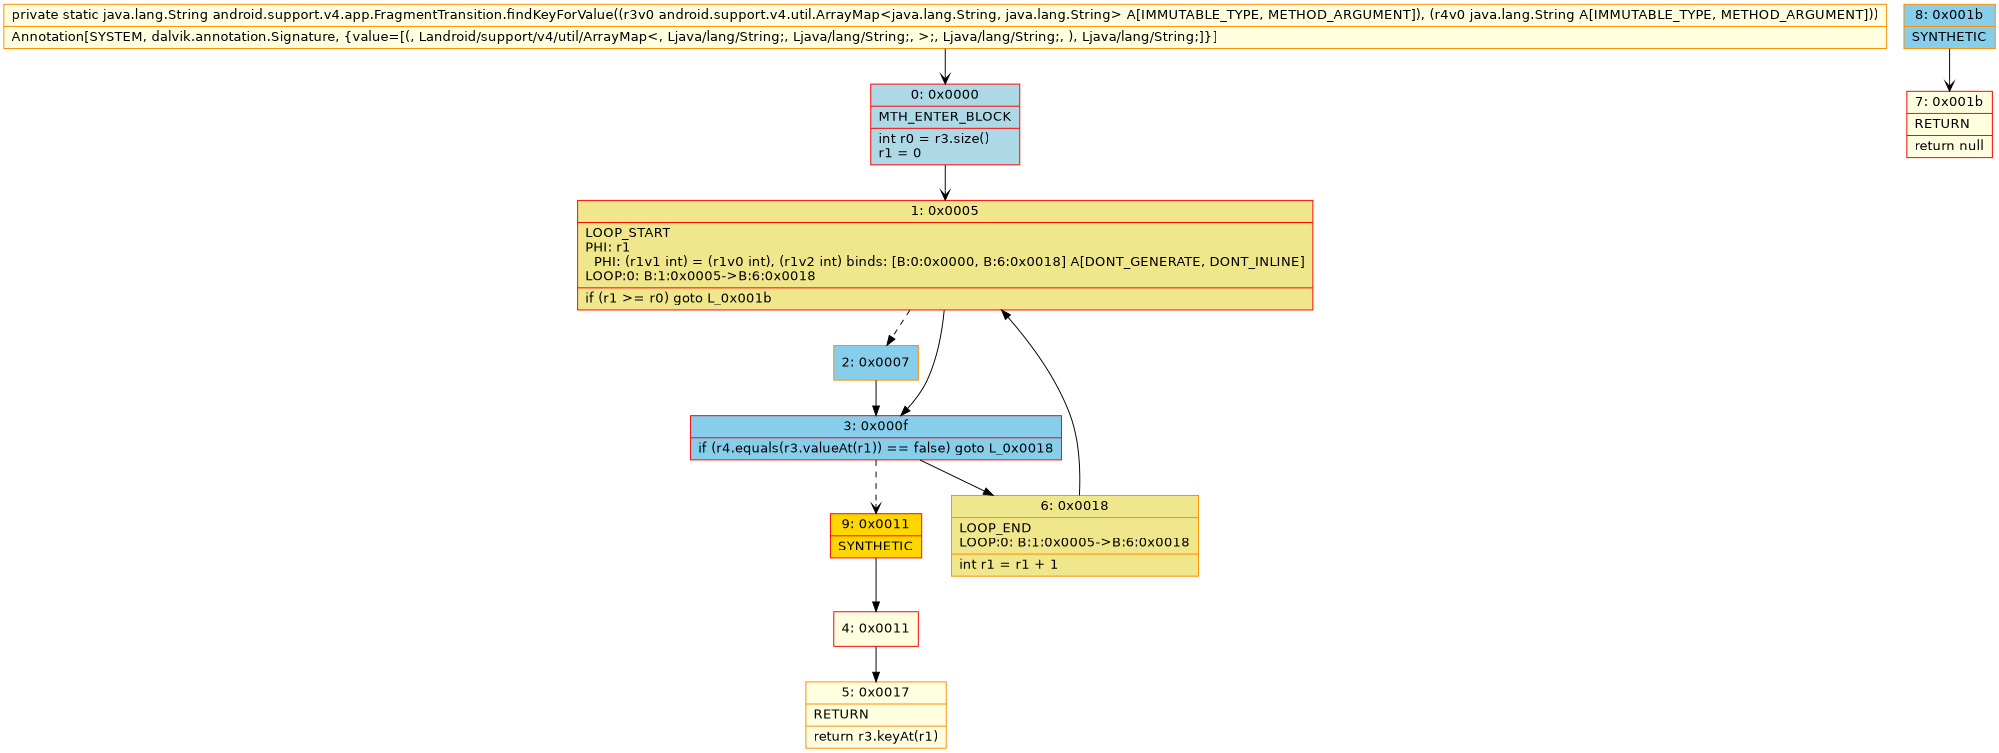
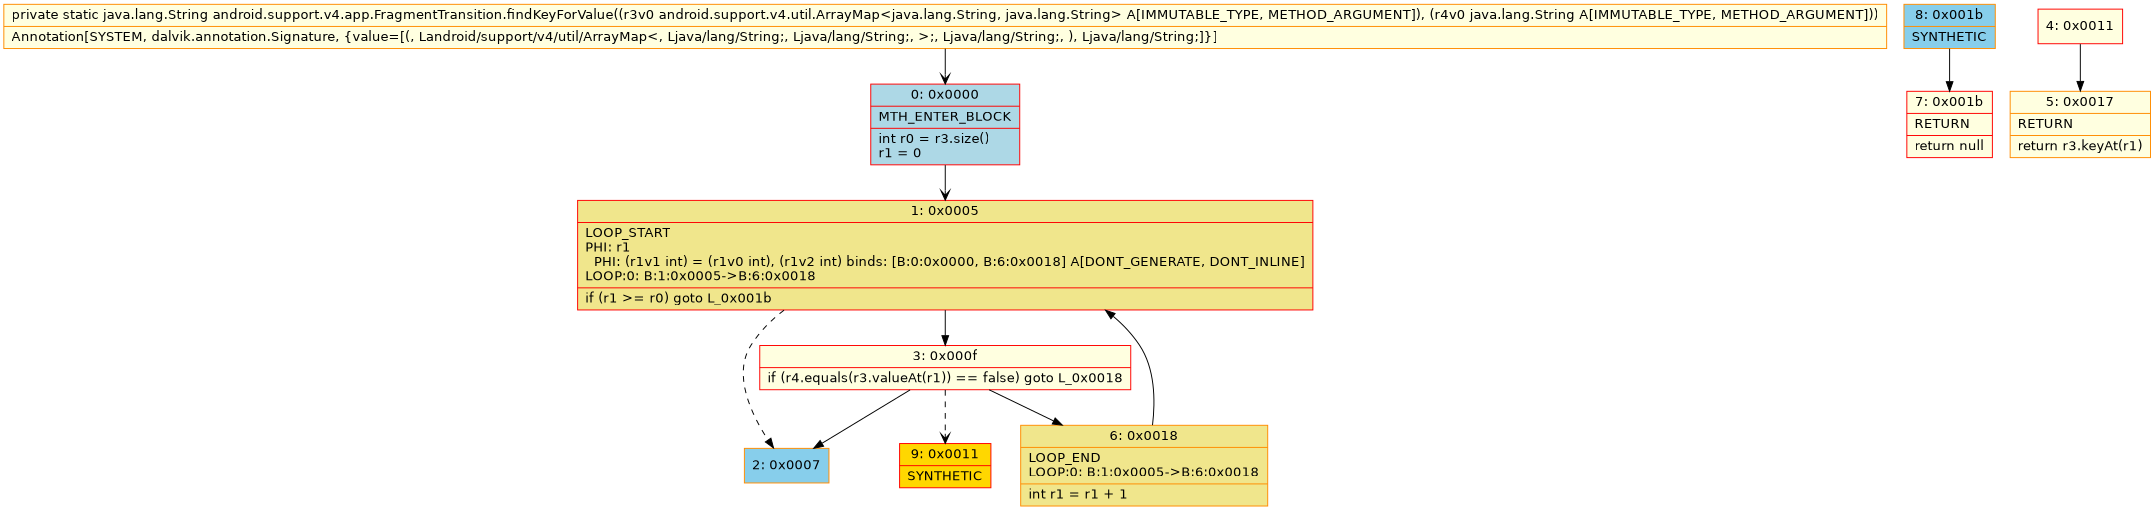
(1950, 65) -> (1950, 65)
(876, 393) -> (866, 417)
(876, 438) -> (945, 368)
(876, 580) -> none
